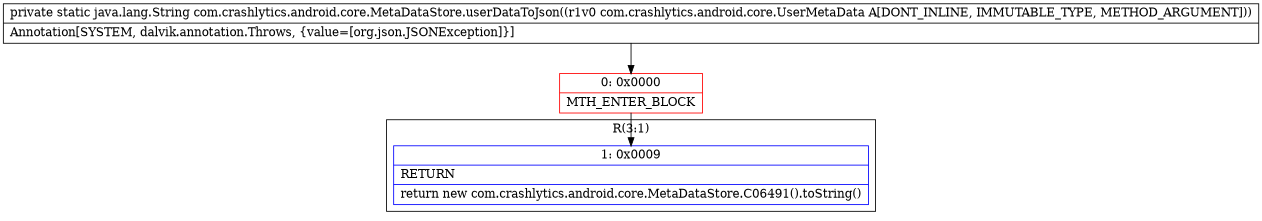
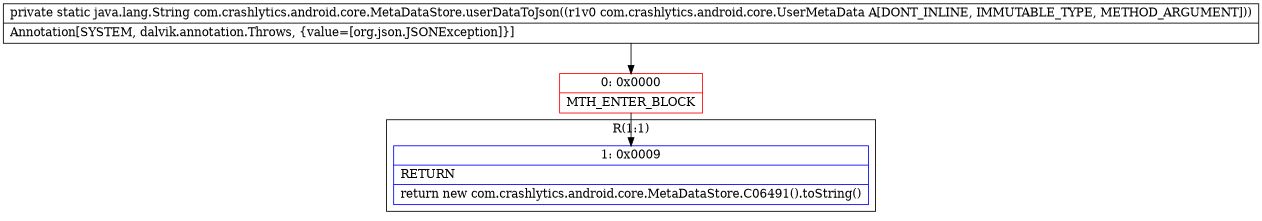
(631, 129) -> (631, 129)
